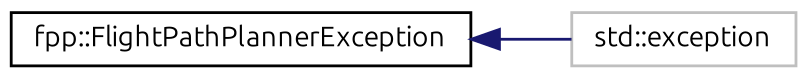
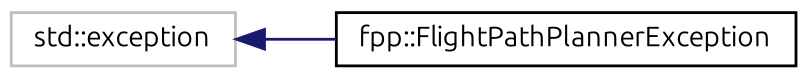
(536, 39) -> (300, 39)
